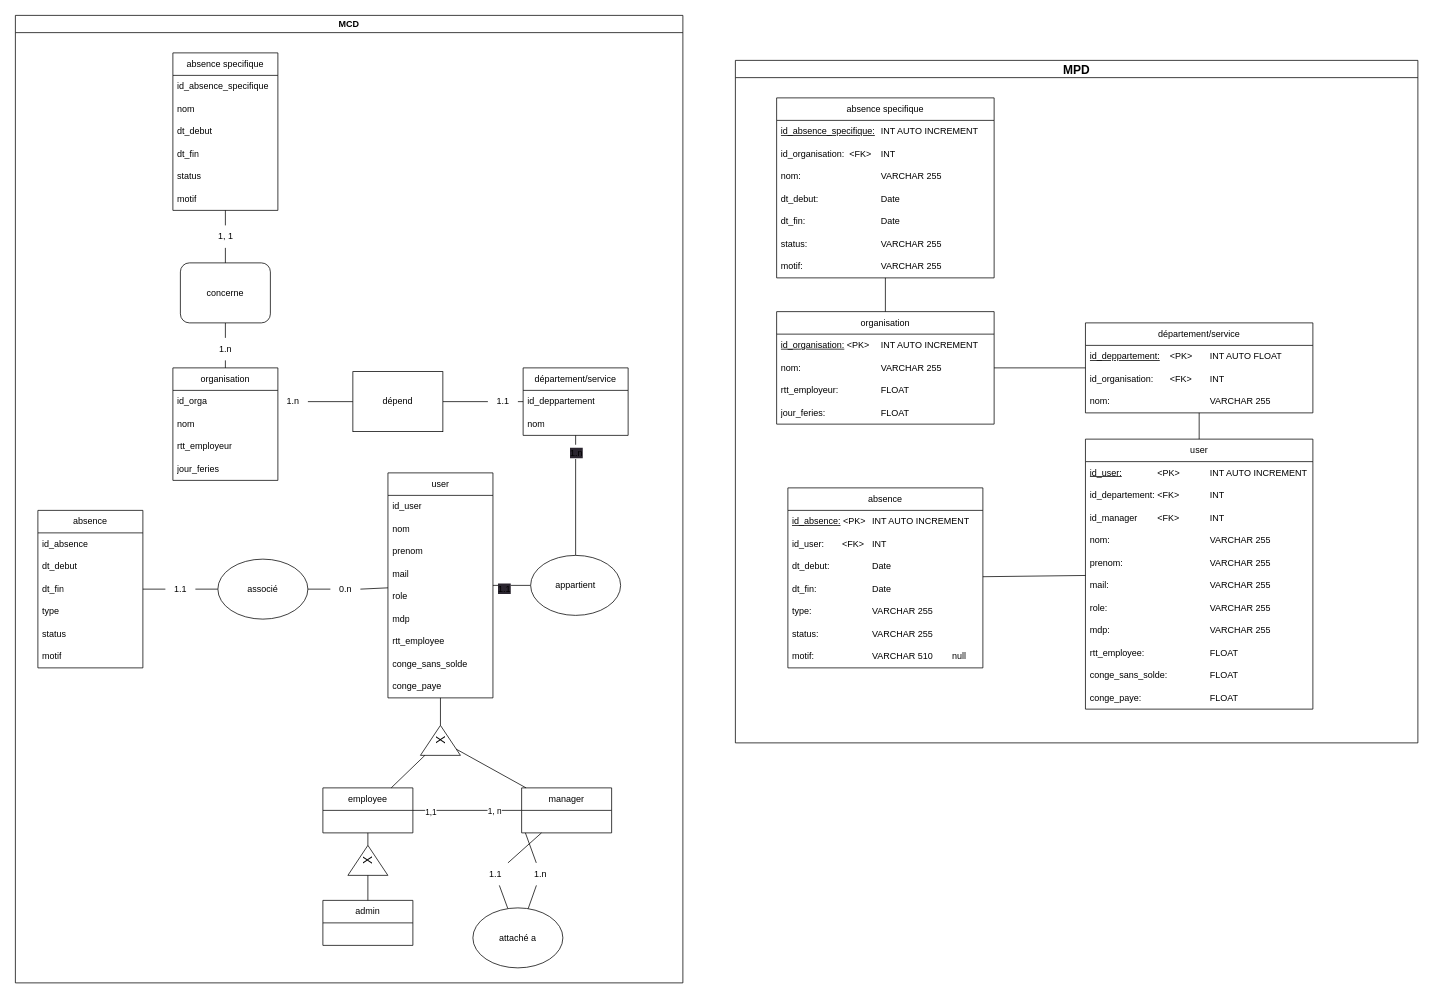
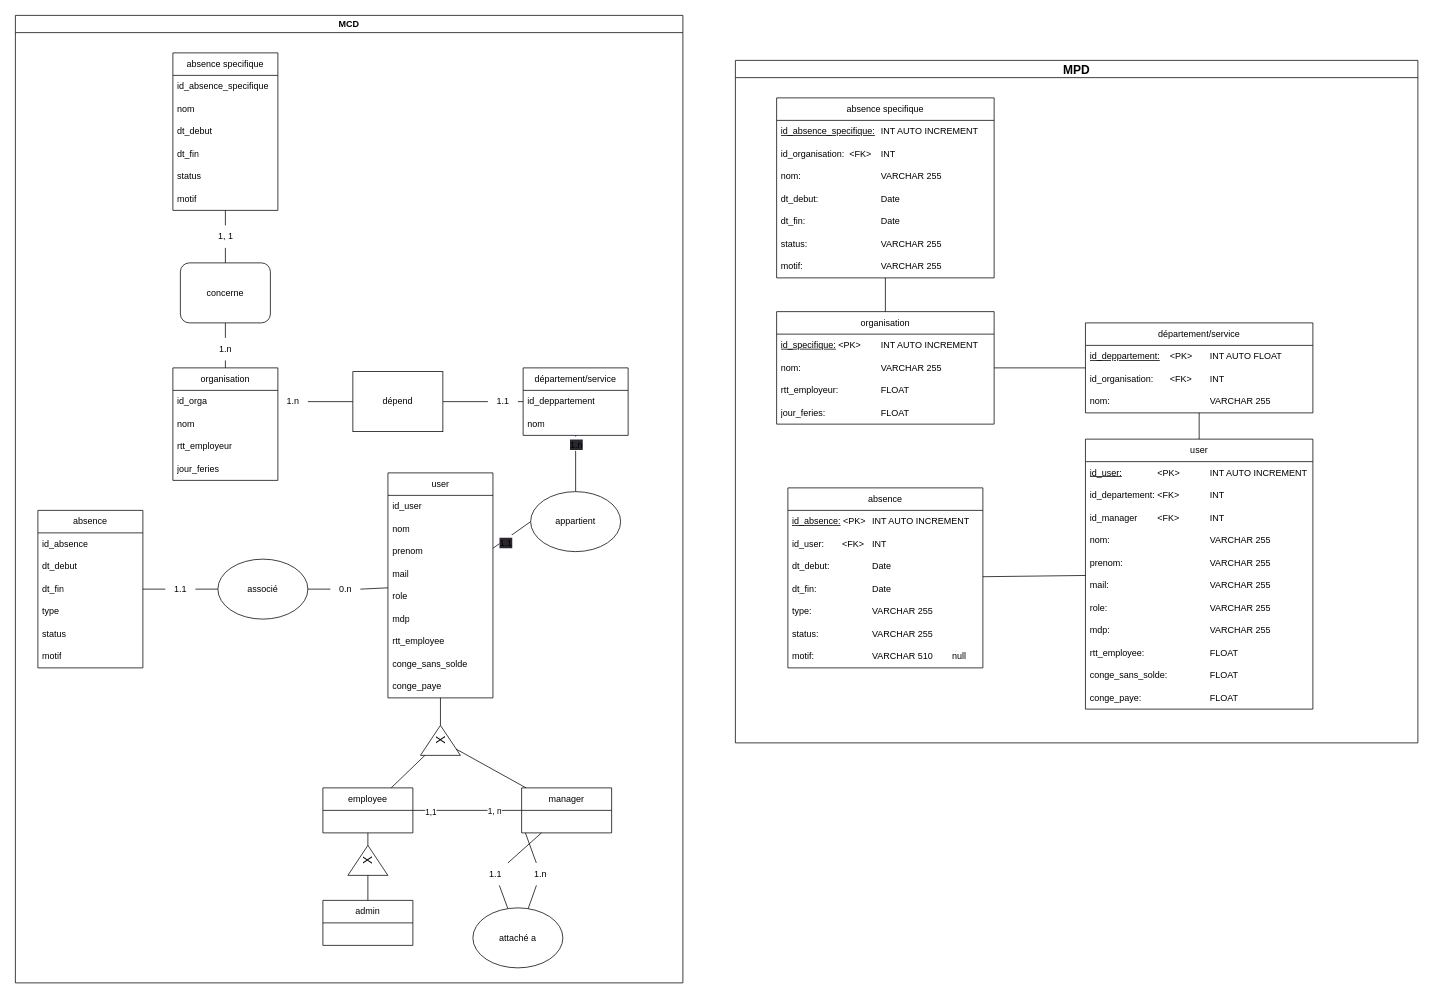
(879, 345) -> (874, 345)
(576, 585) -> (576, 522)
